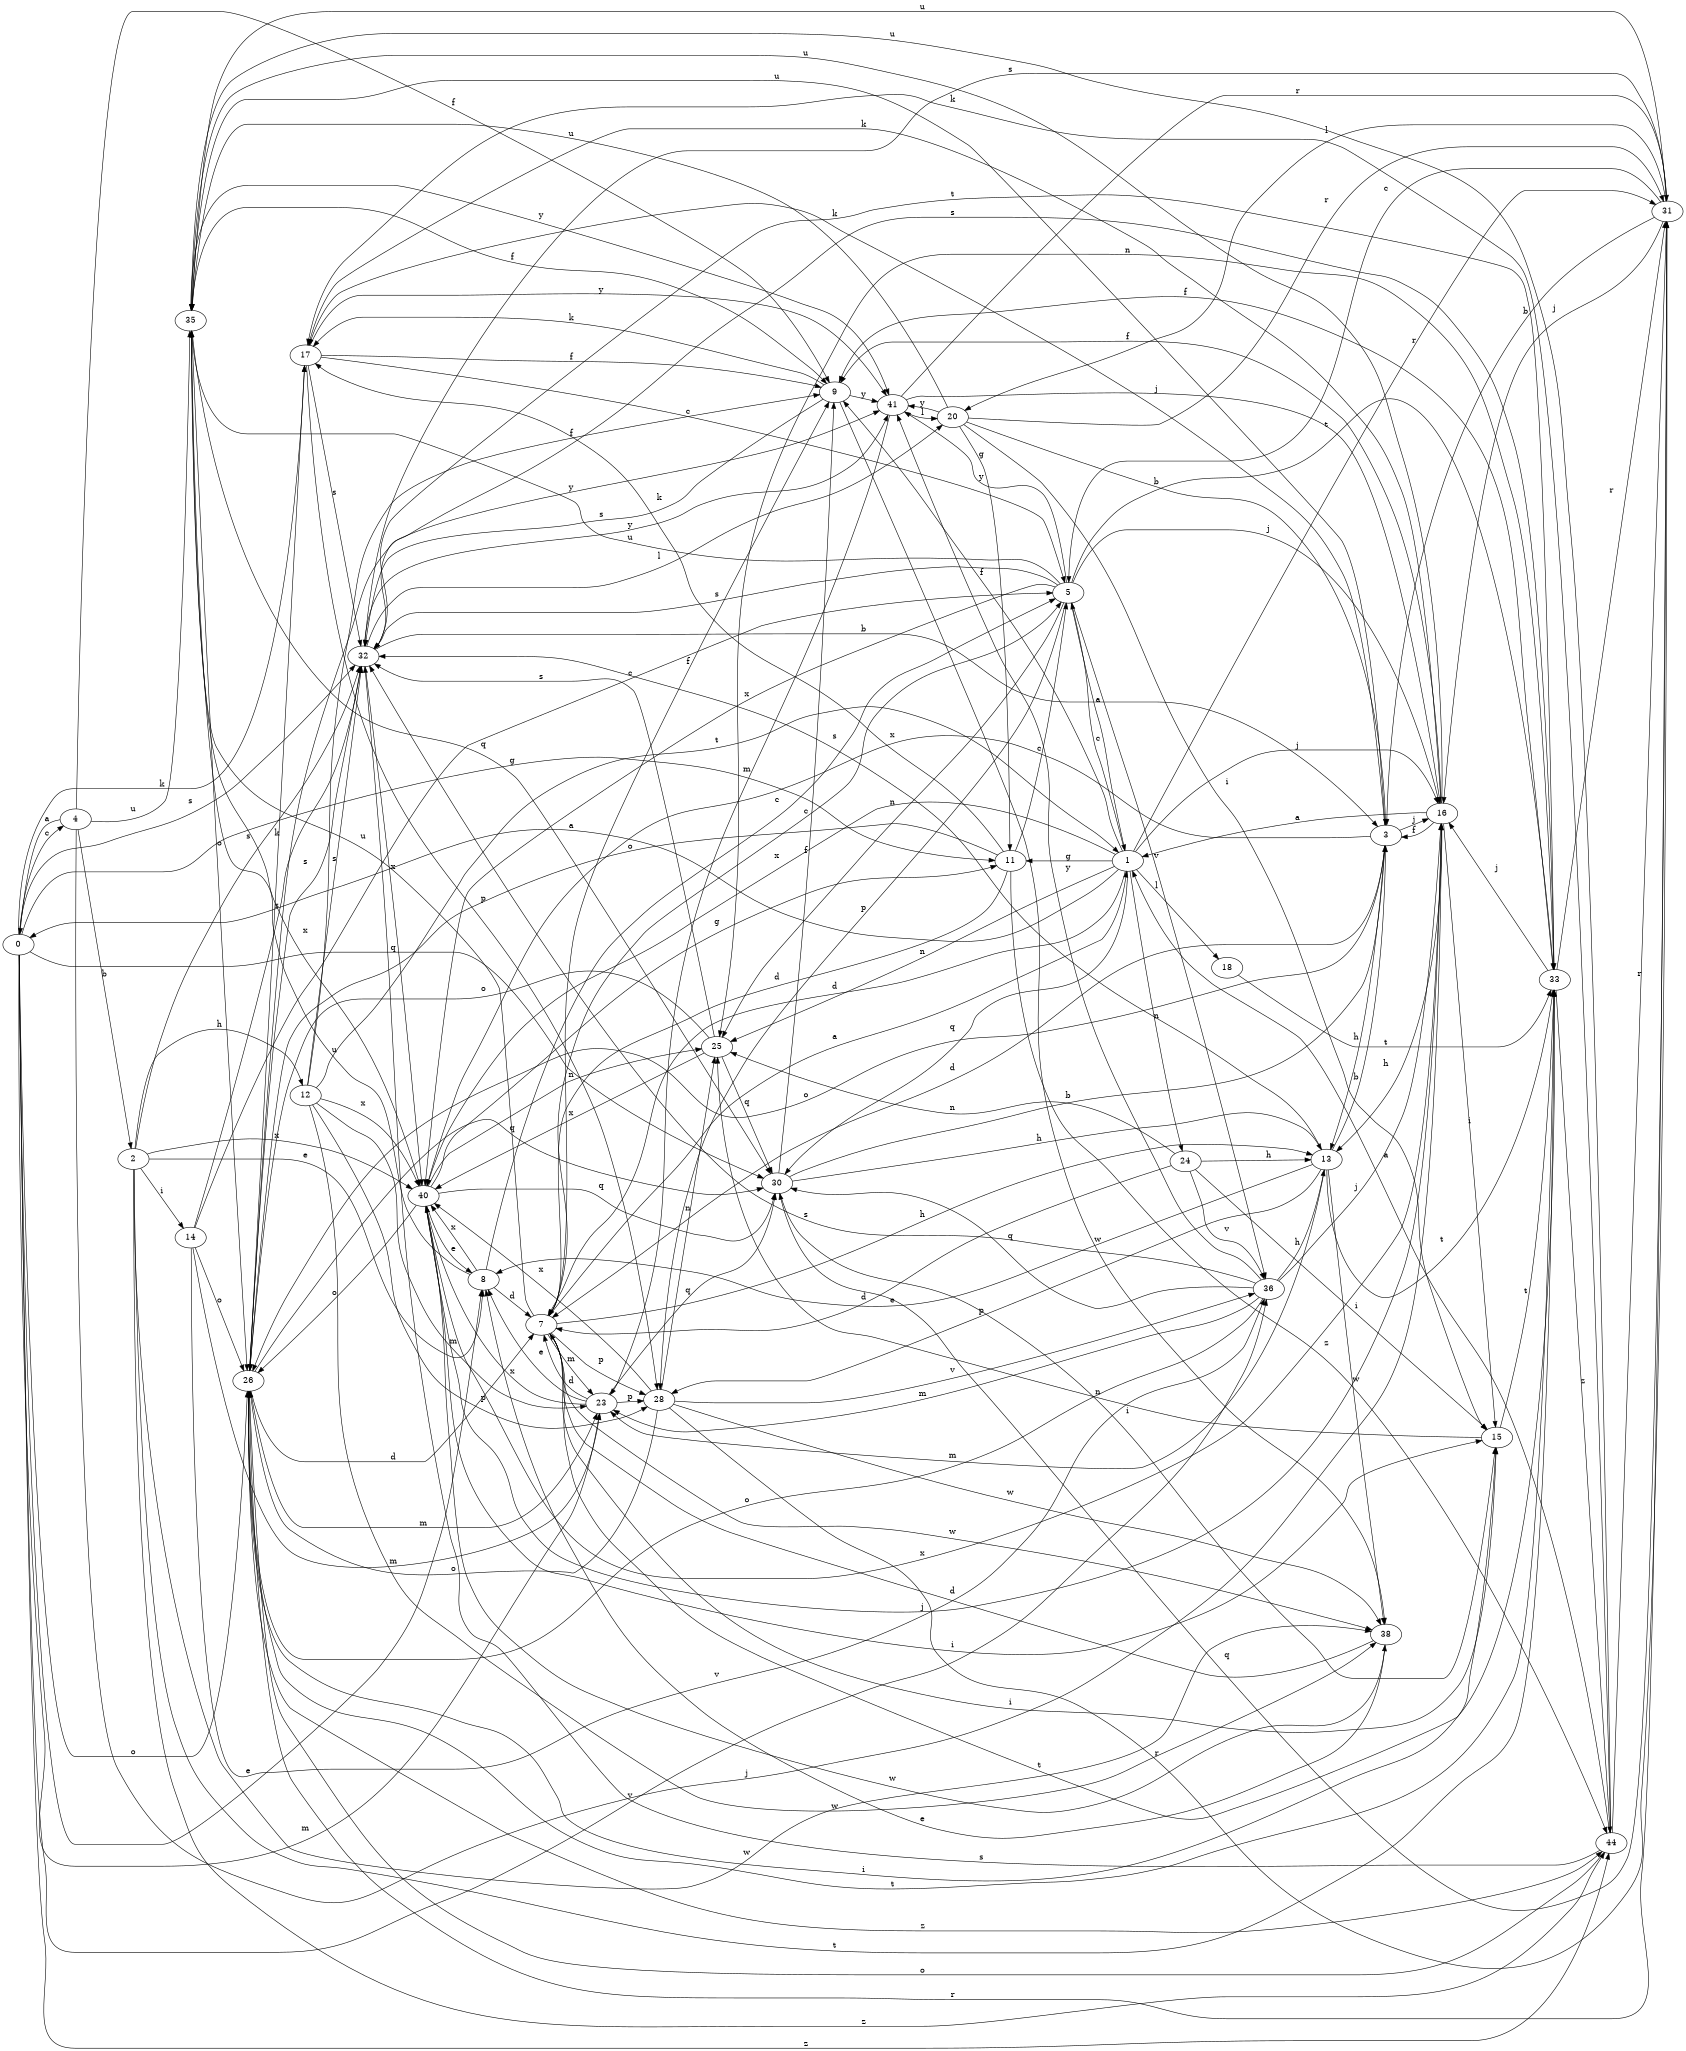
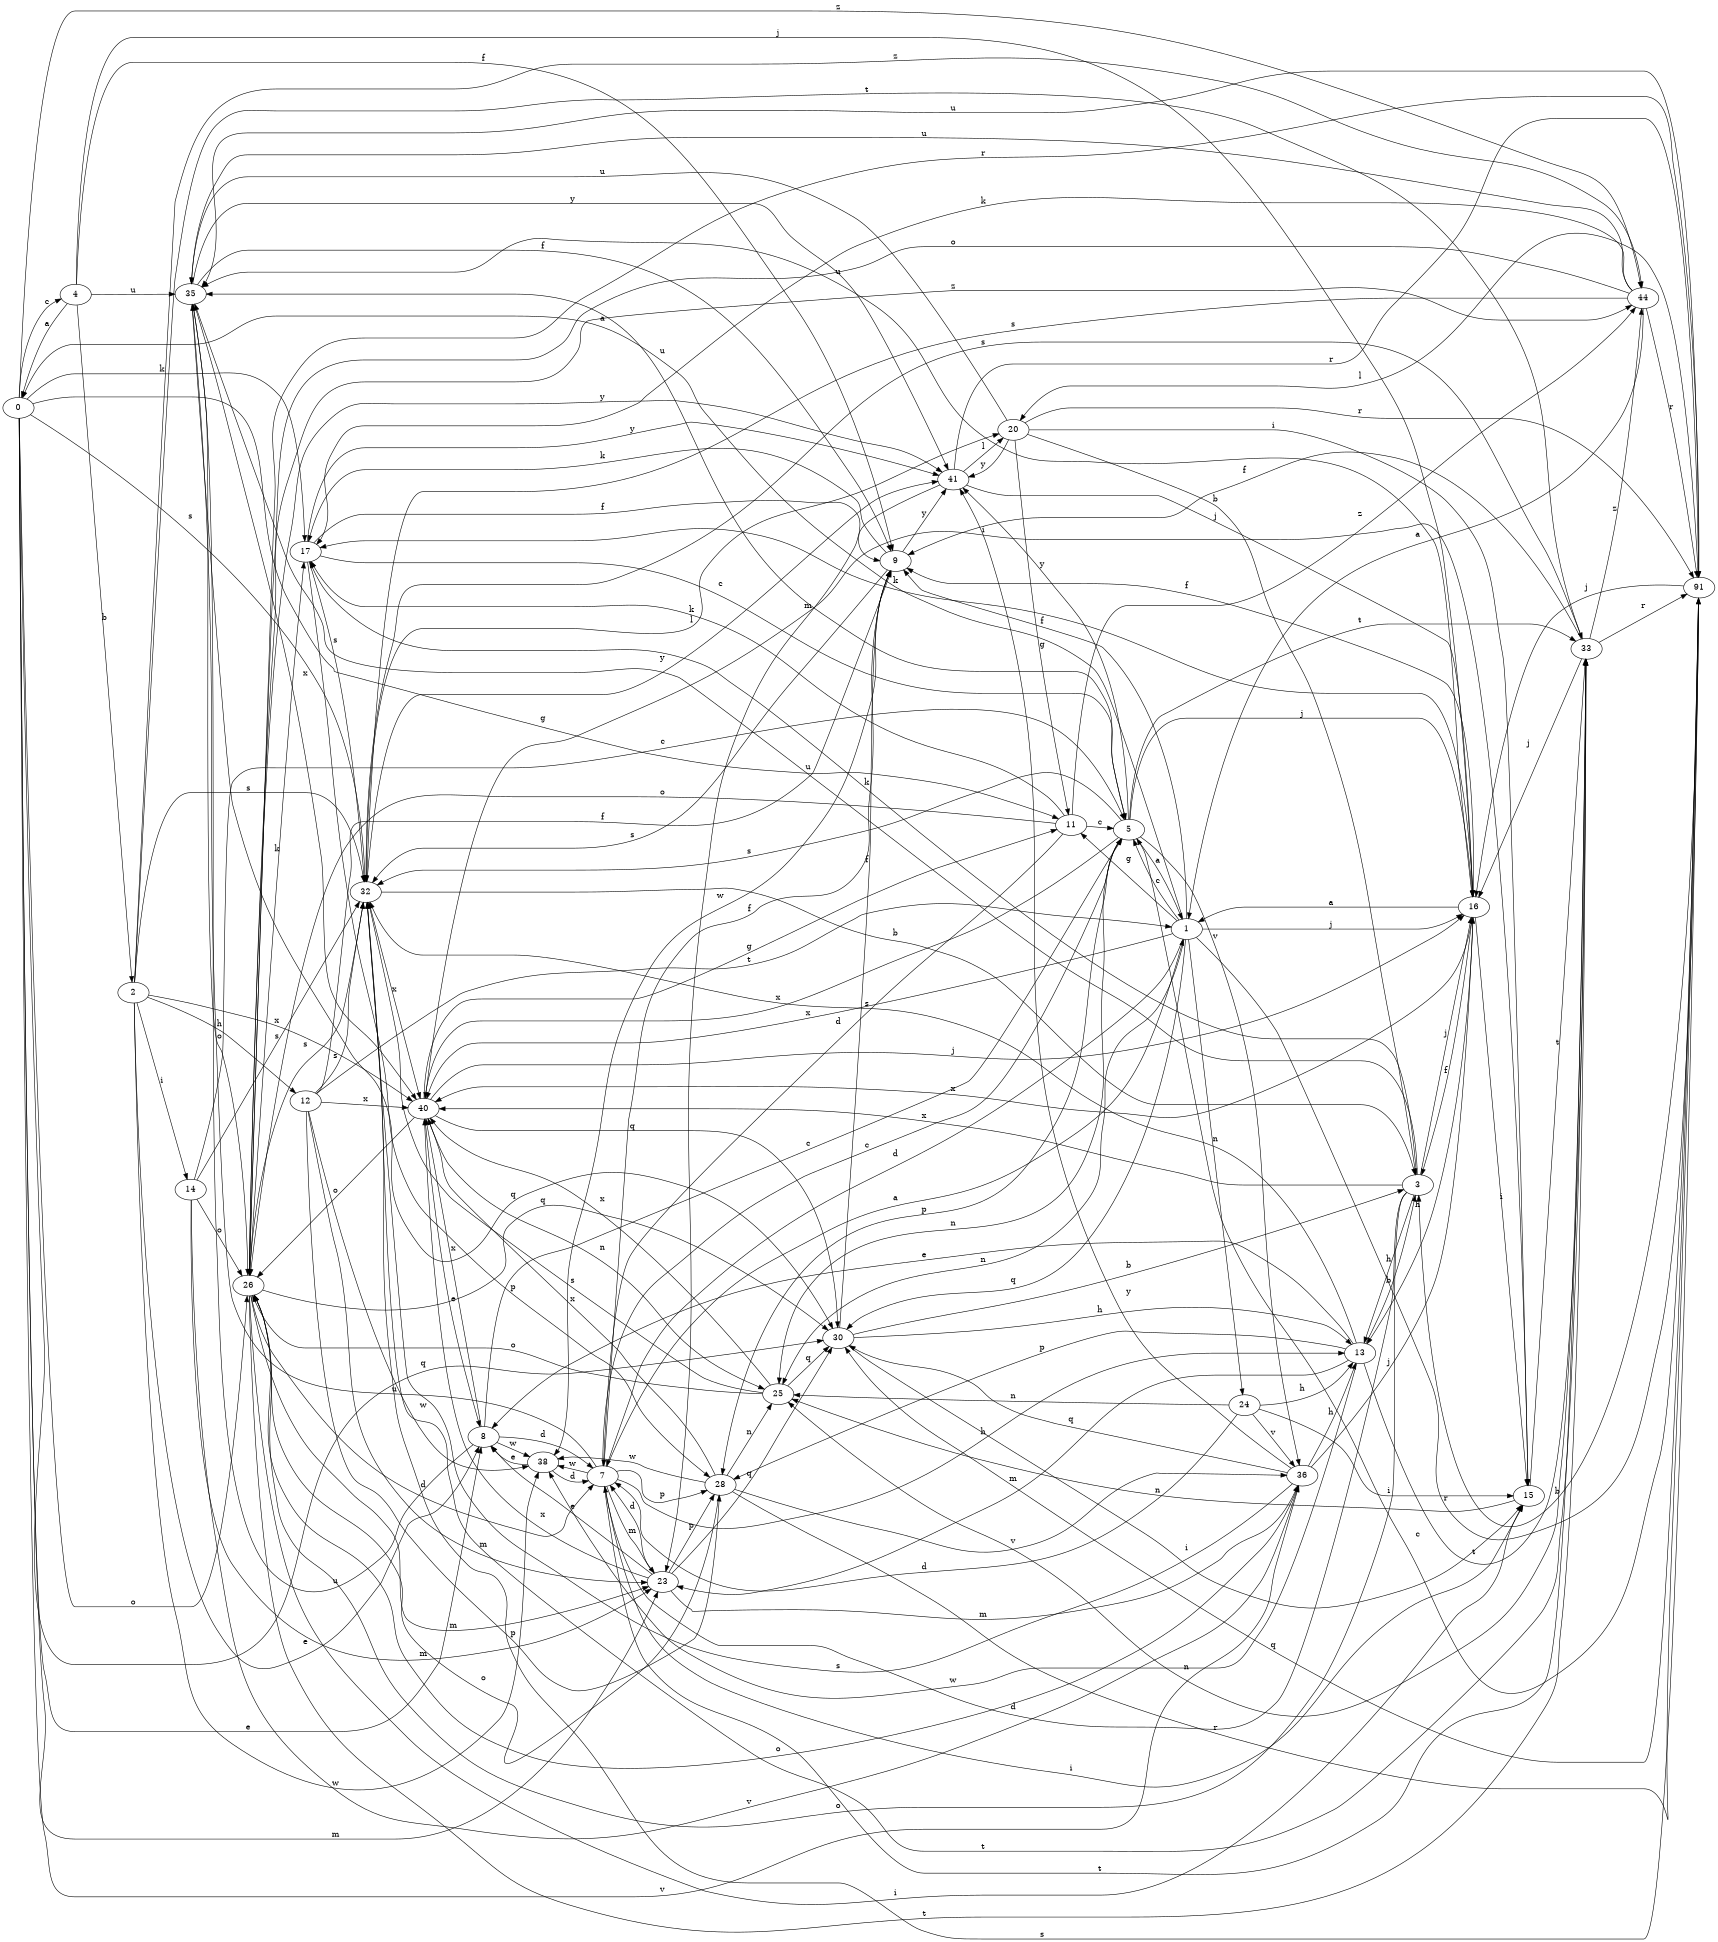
(1667, 211) -> (1699, 588)
(1227, 968) -> none
(944, 1394) -> (999, 1619)
(744, 1748) -> (511, 1448)
